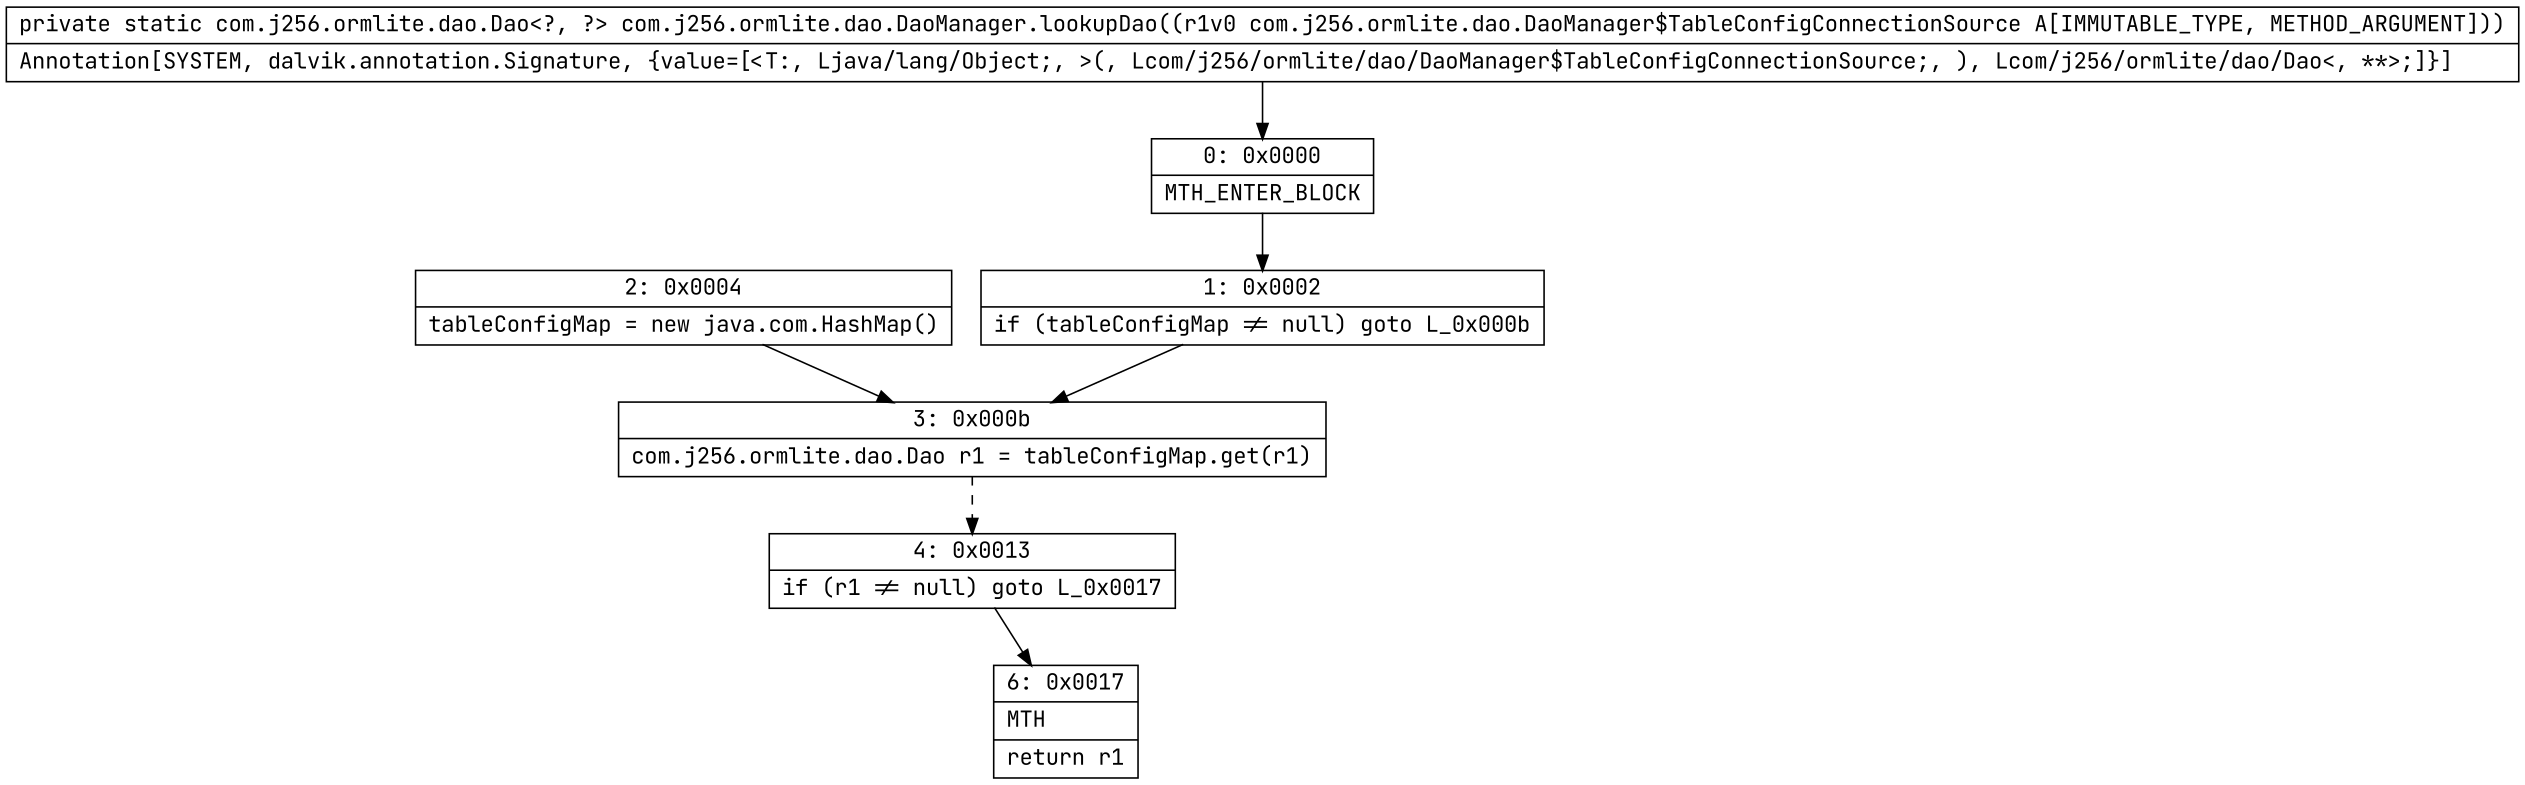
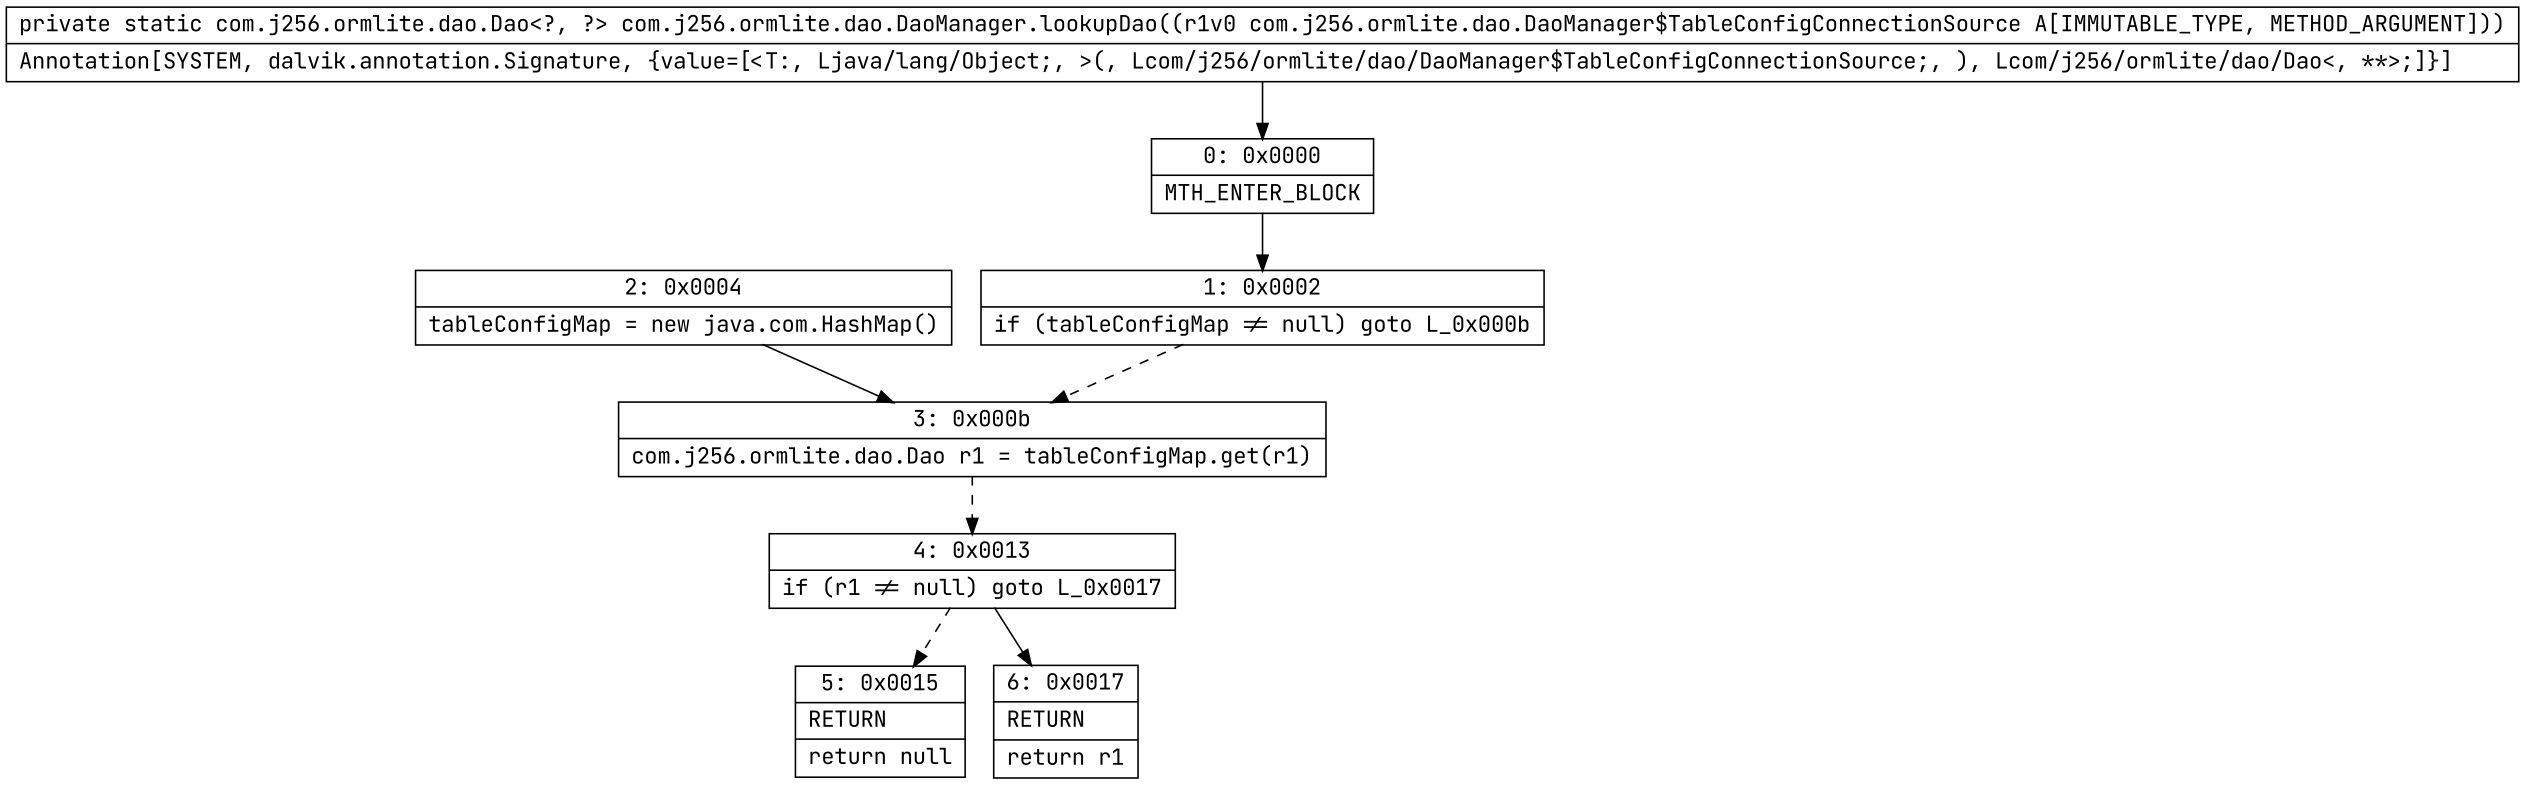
(1125, 370) -> (1125, 370)
(1026, 720) -> (1046, 720)
none -> (880, 722)
